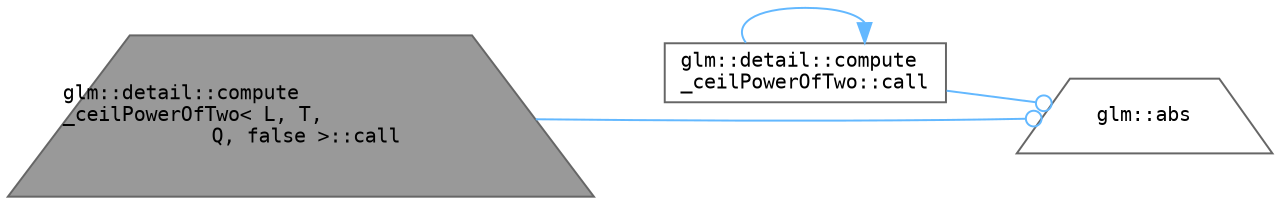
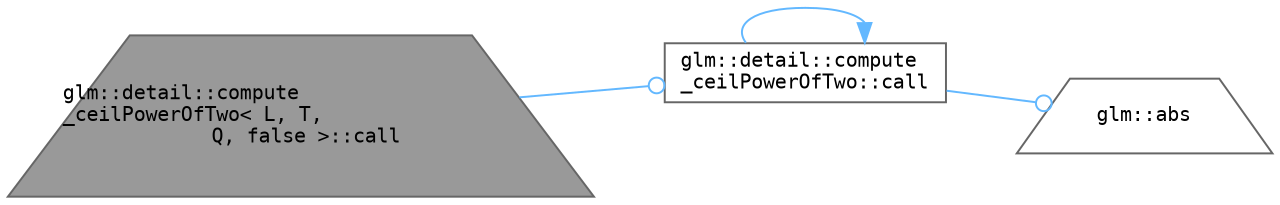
(781, 121) -> (584, 92)
